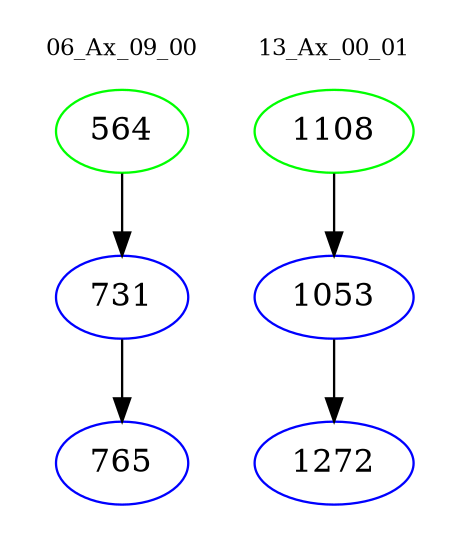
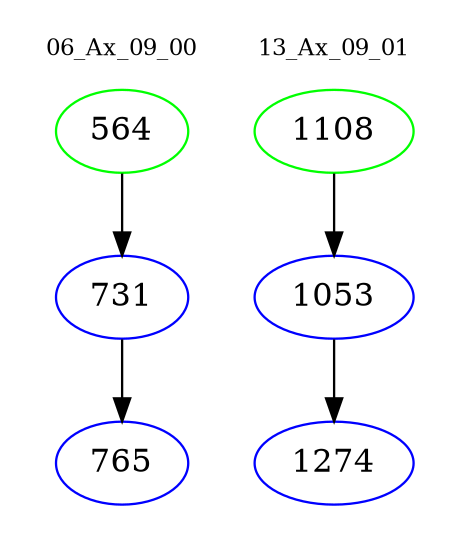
(334, 50) -> (334, 50)
(334, 463) -> (334, 463)
